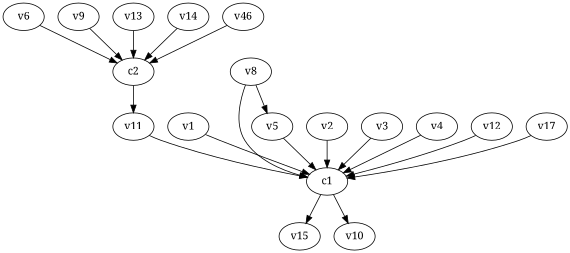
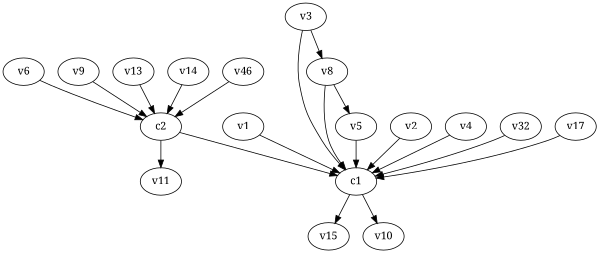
none -> (315, 41)
(492, 127) -> (521, 127)
(224, 159) -> (255, 153)
